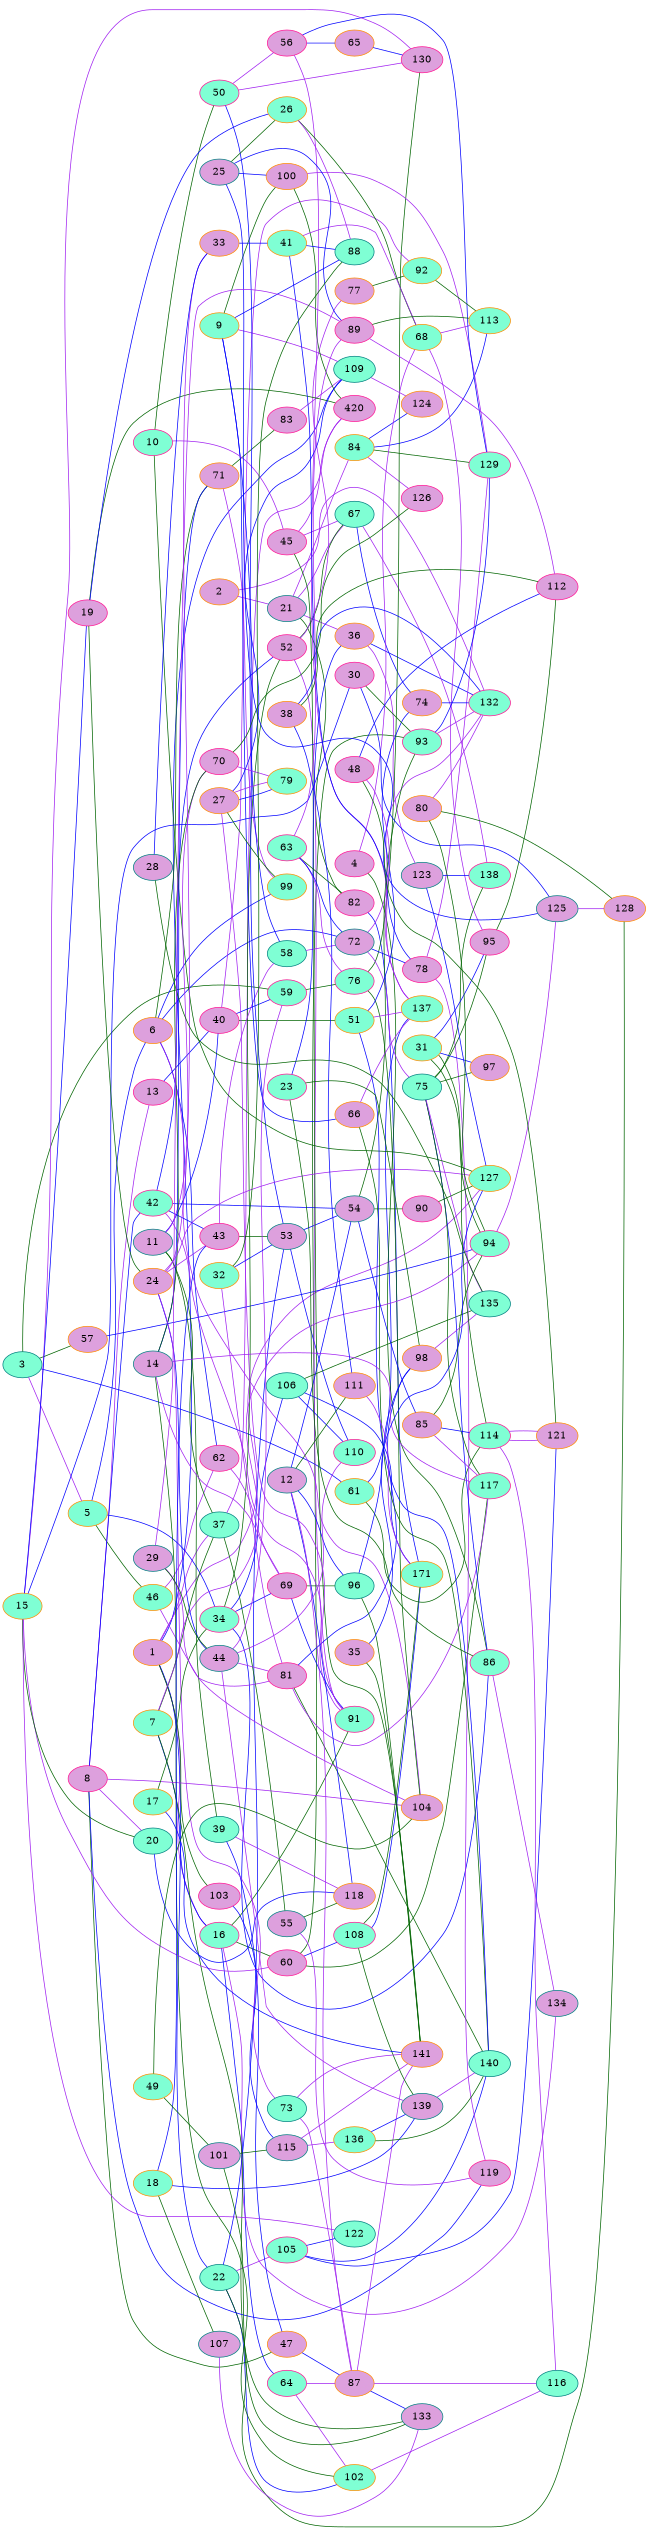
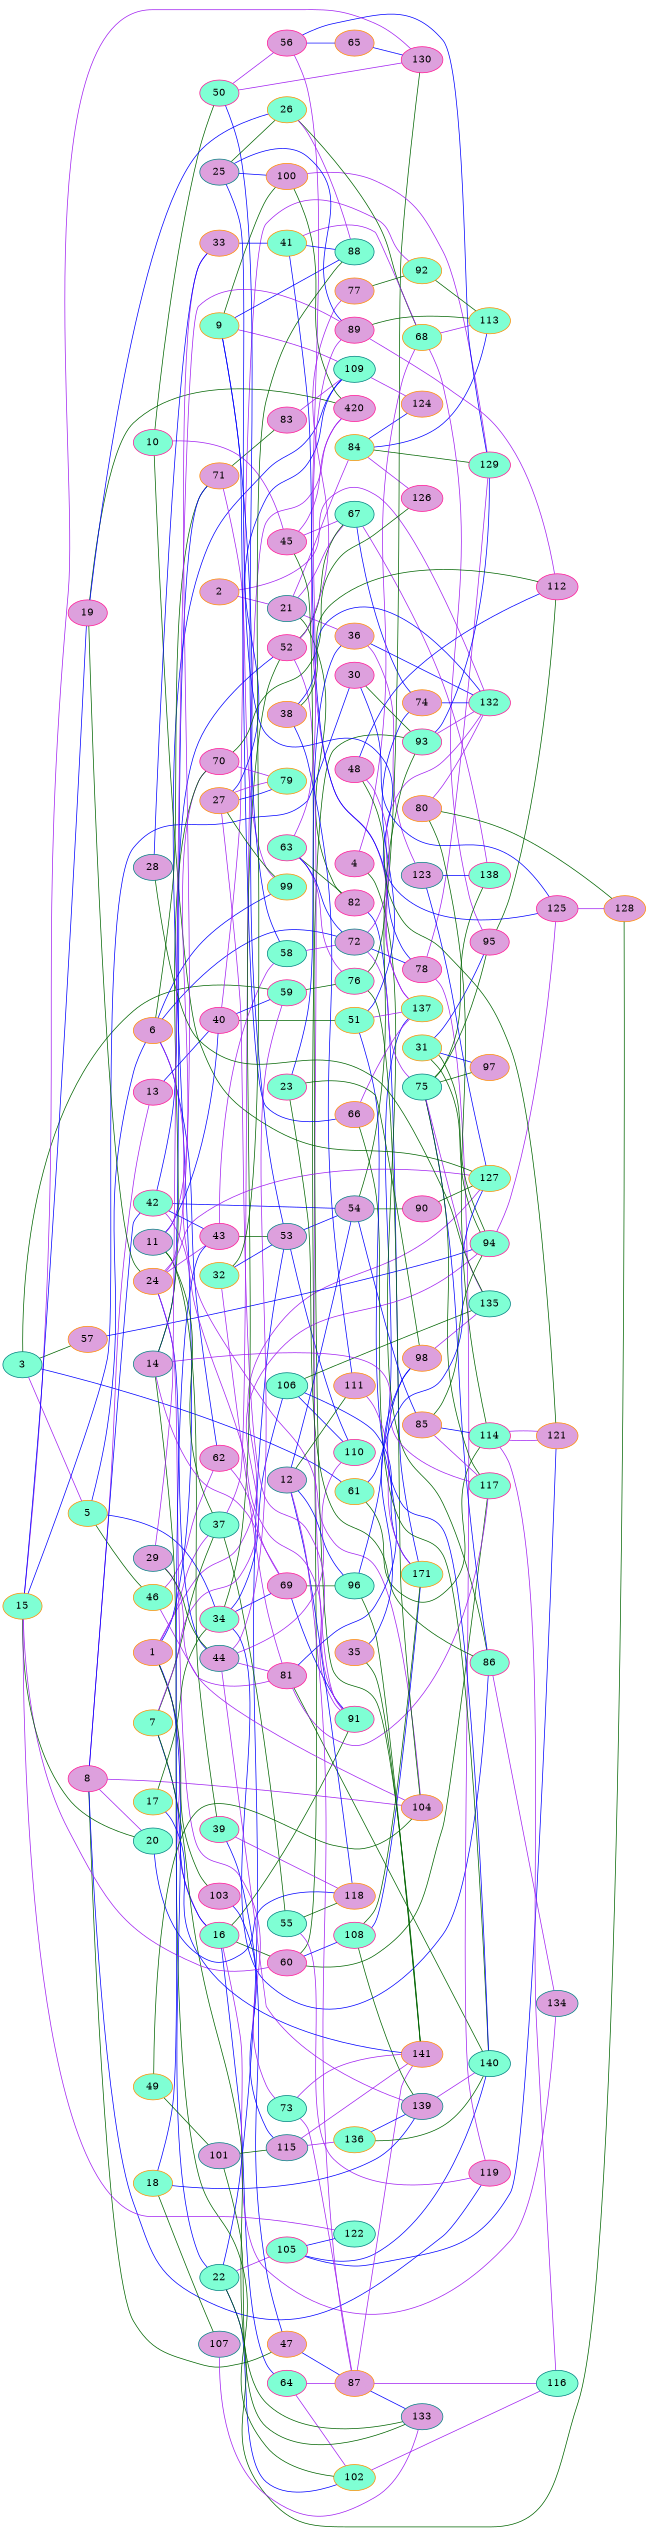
(557, 909) -> (557, 909)
(219, 1829) -> (219, 1829)
(287, 1924) -> (287, 1924)
